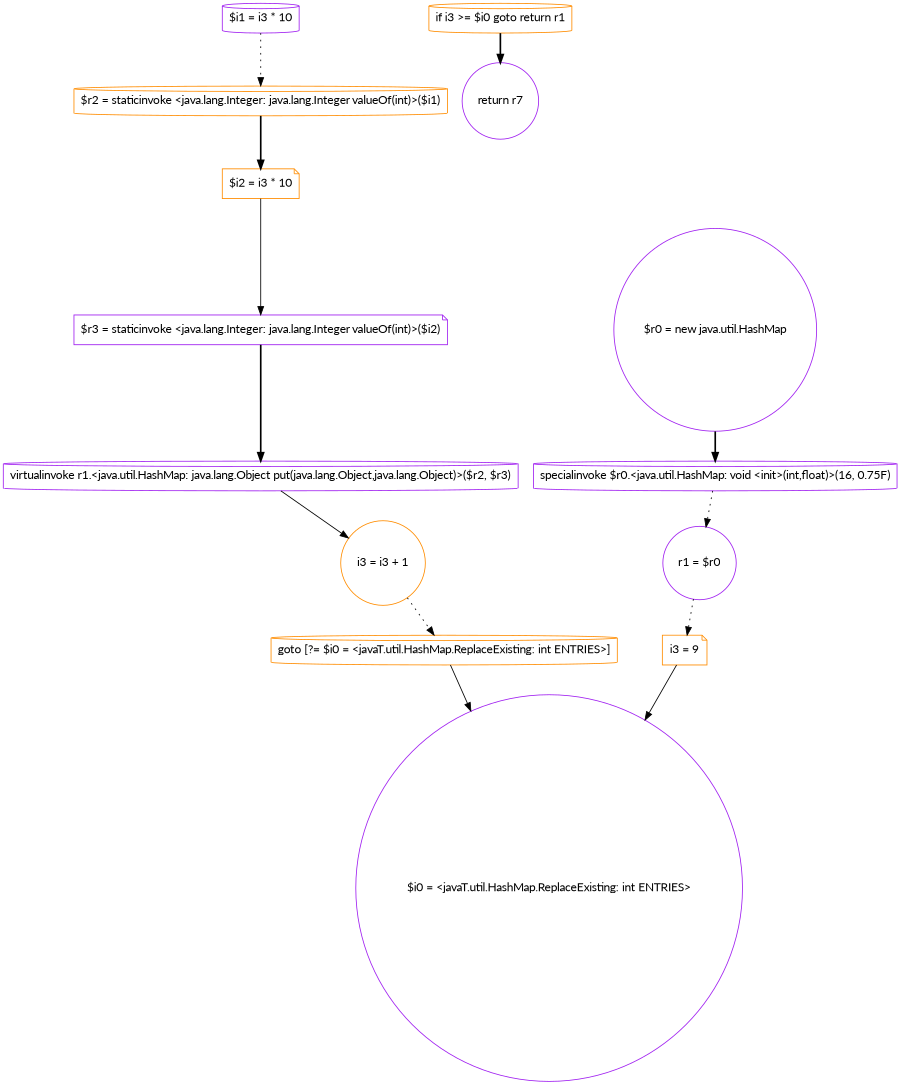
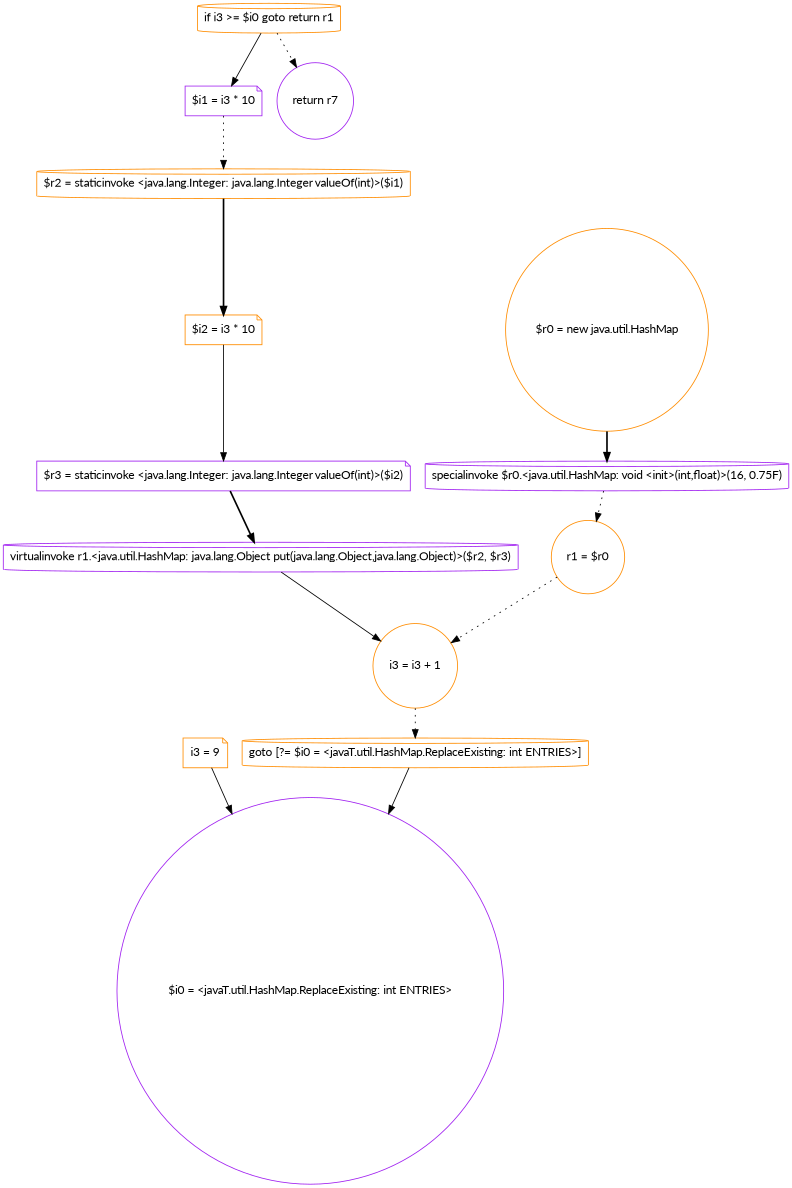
(261, 18) -> (224, 101)
(500, 44) -> (285, 47)
none -> (248, 56)
(715, 330) -> (607, 330)
(700, 563) -> (588, 557)
(691, 613) -> (508, 608)
